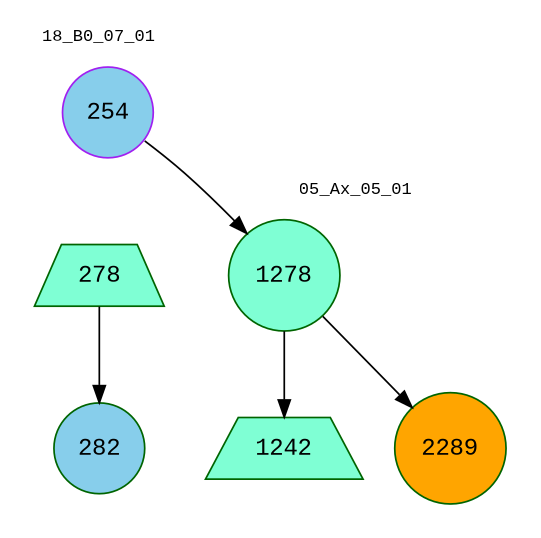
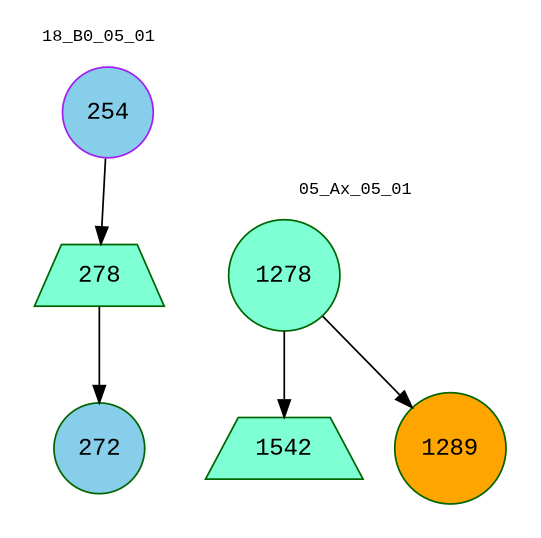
(99, 37) -> (99, 37)
(202, 189) -> (104, 192)
(99, 448) -> (99, 448)
(284, 448) -> (284, 448)
(450, 448) -> (450, 448)
